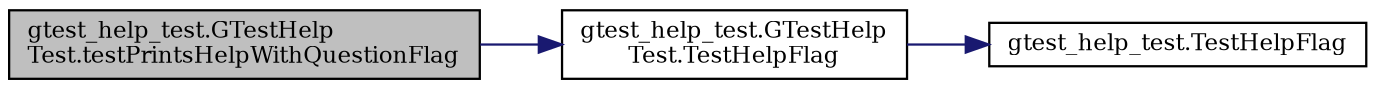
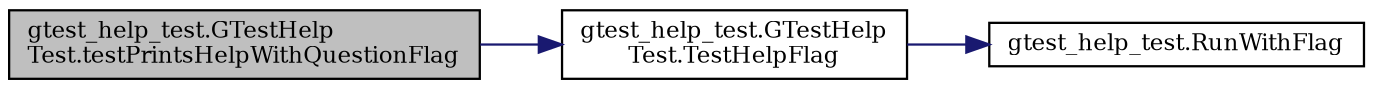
(1178, 45) -> (1177, 45)
